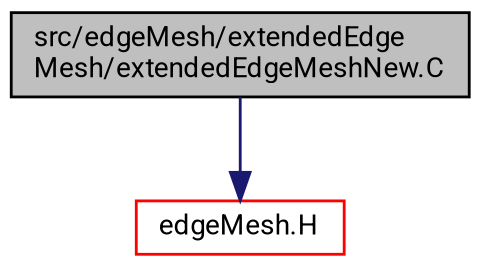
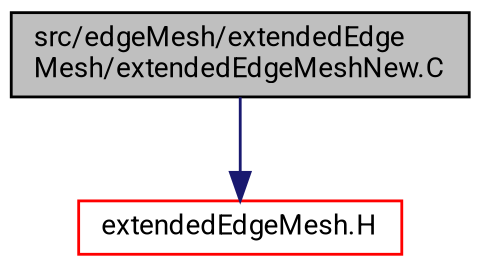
(240, 228) -> (240, 228)
